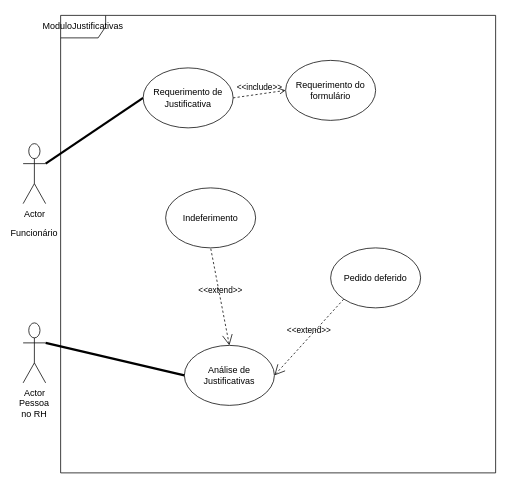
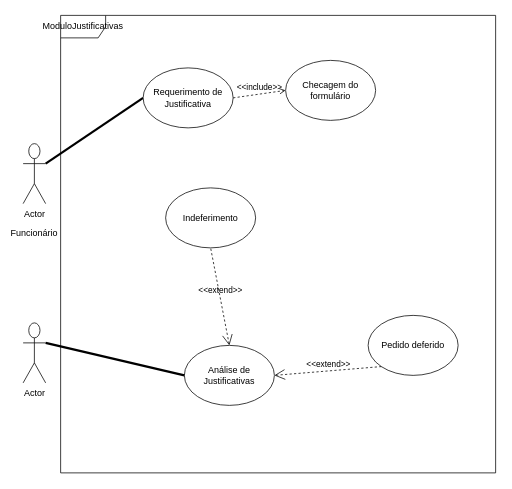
(330, 90) -> (330, 90)
(375, 278) -> (413, 345)
(34, 408) -> none
